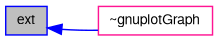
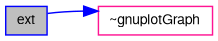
(80, 30) -> (66, 12)
